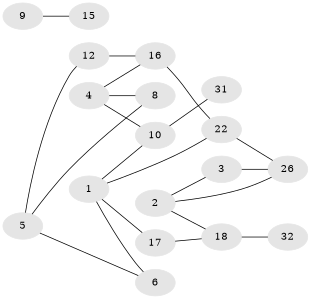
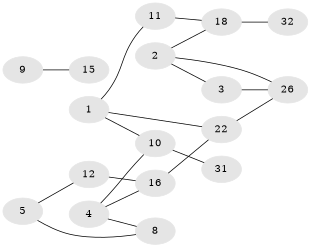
(155, 243) -> (155, 16)
(155, 283) -> none
